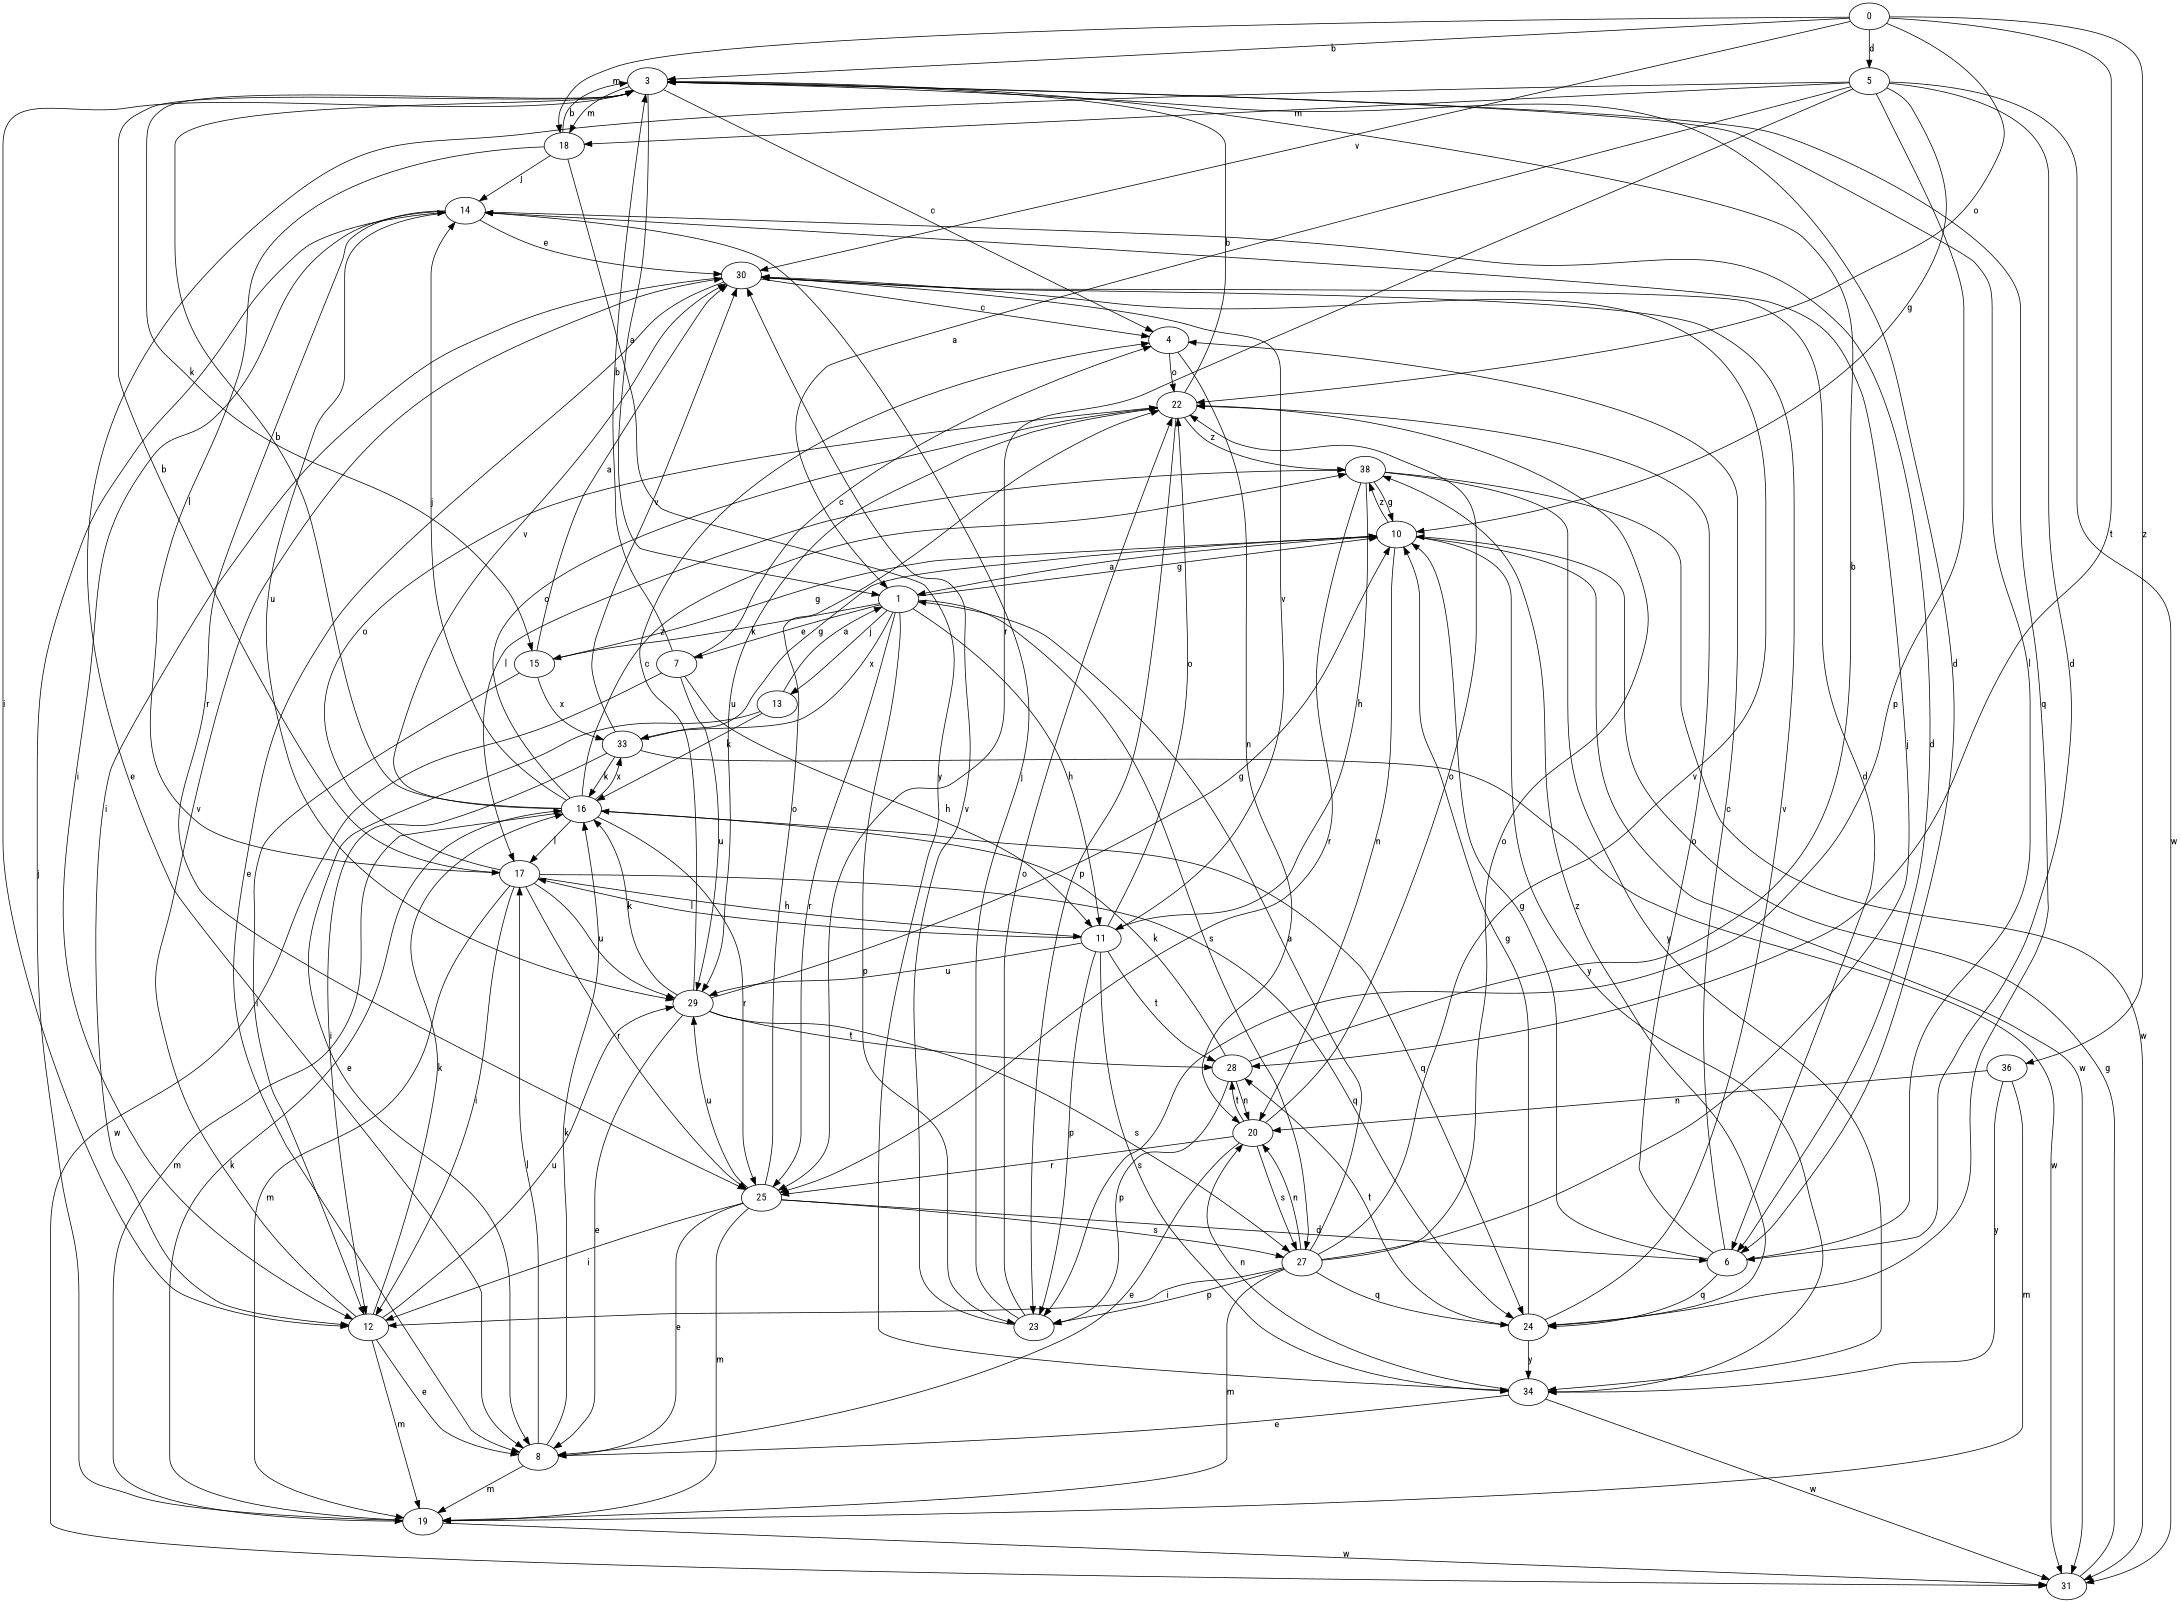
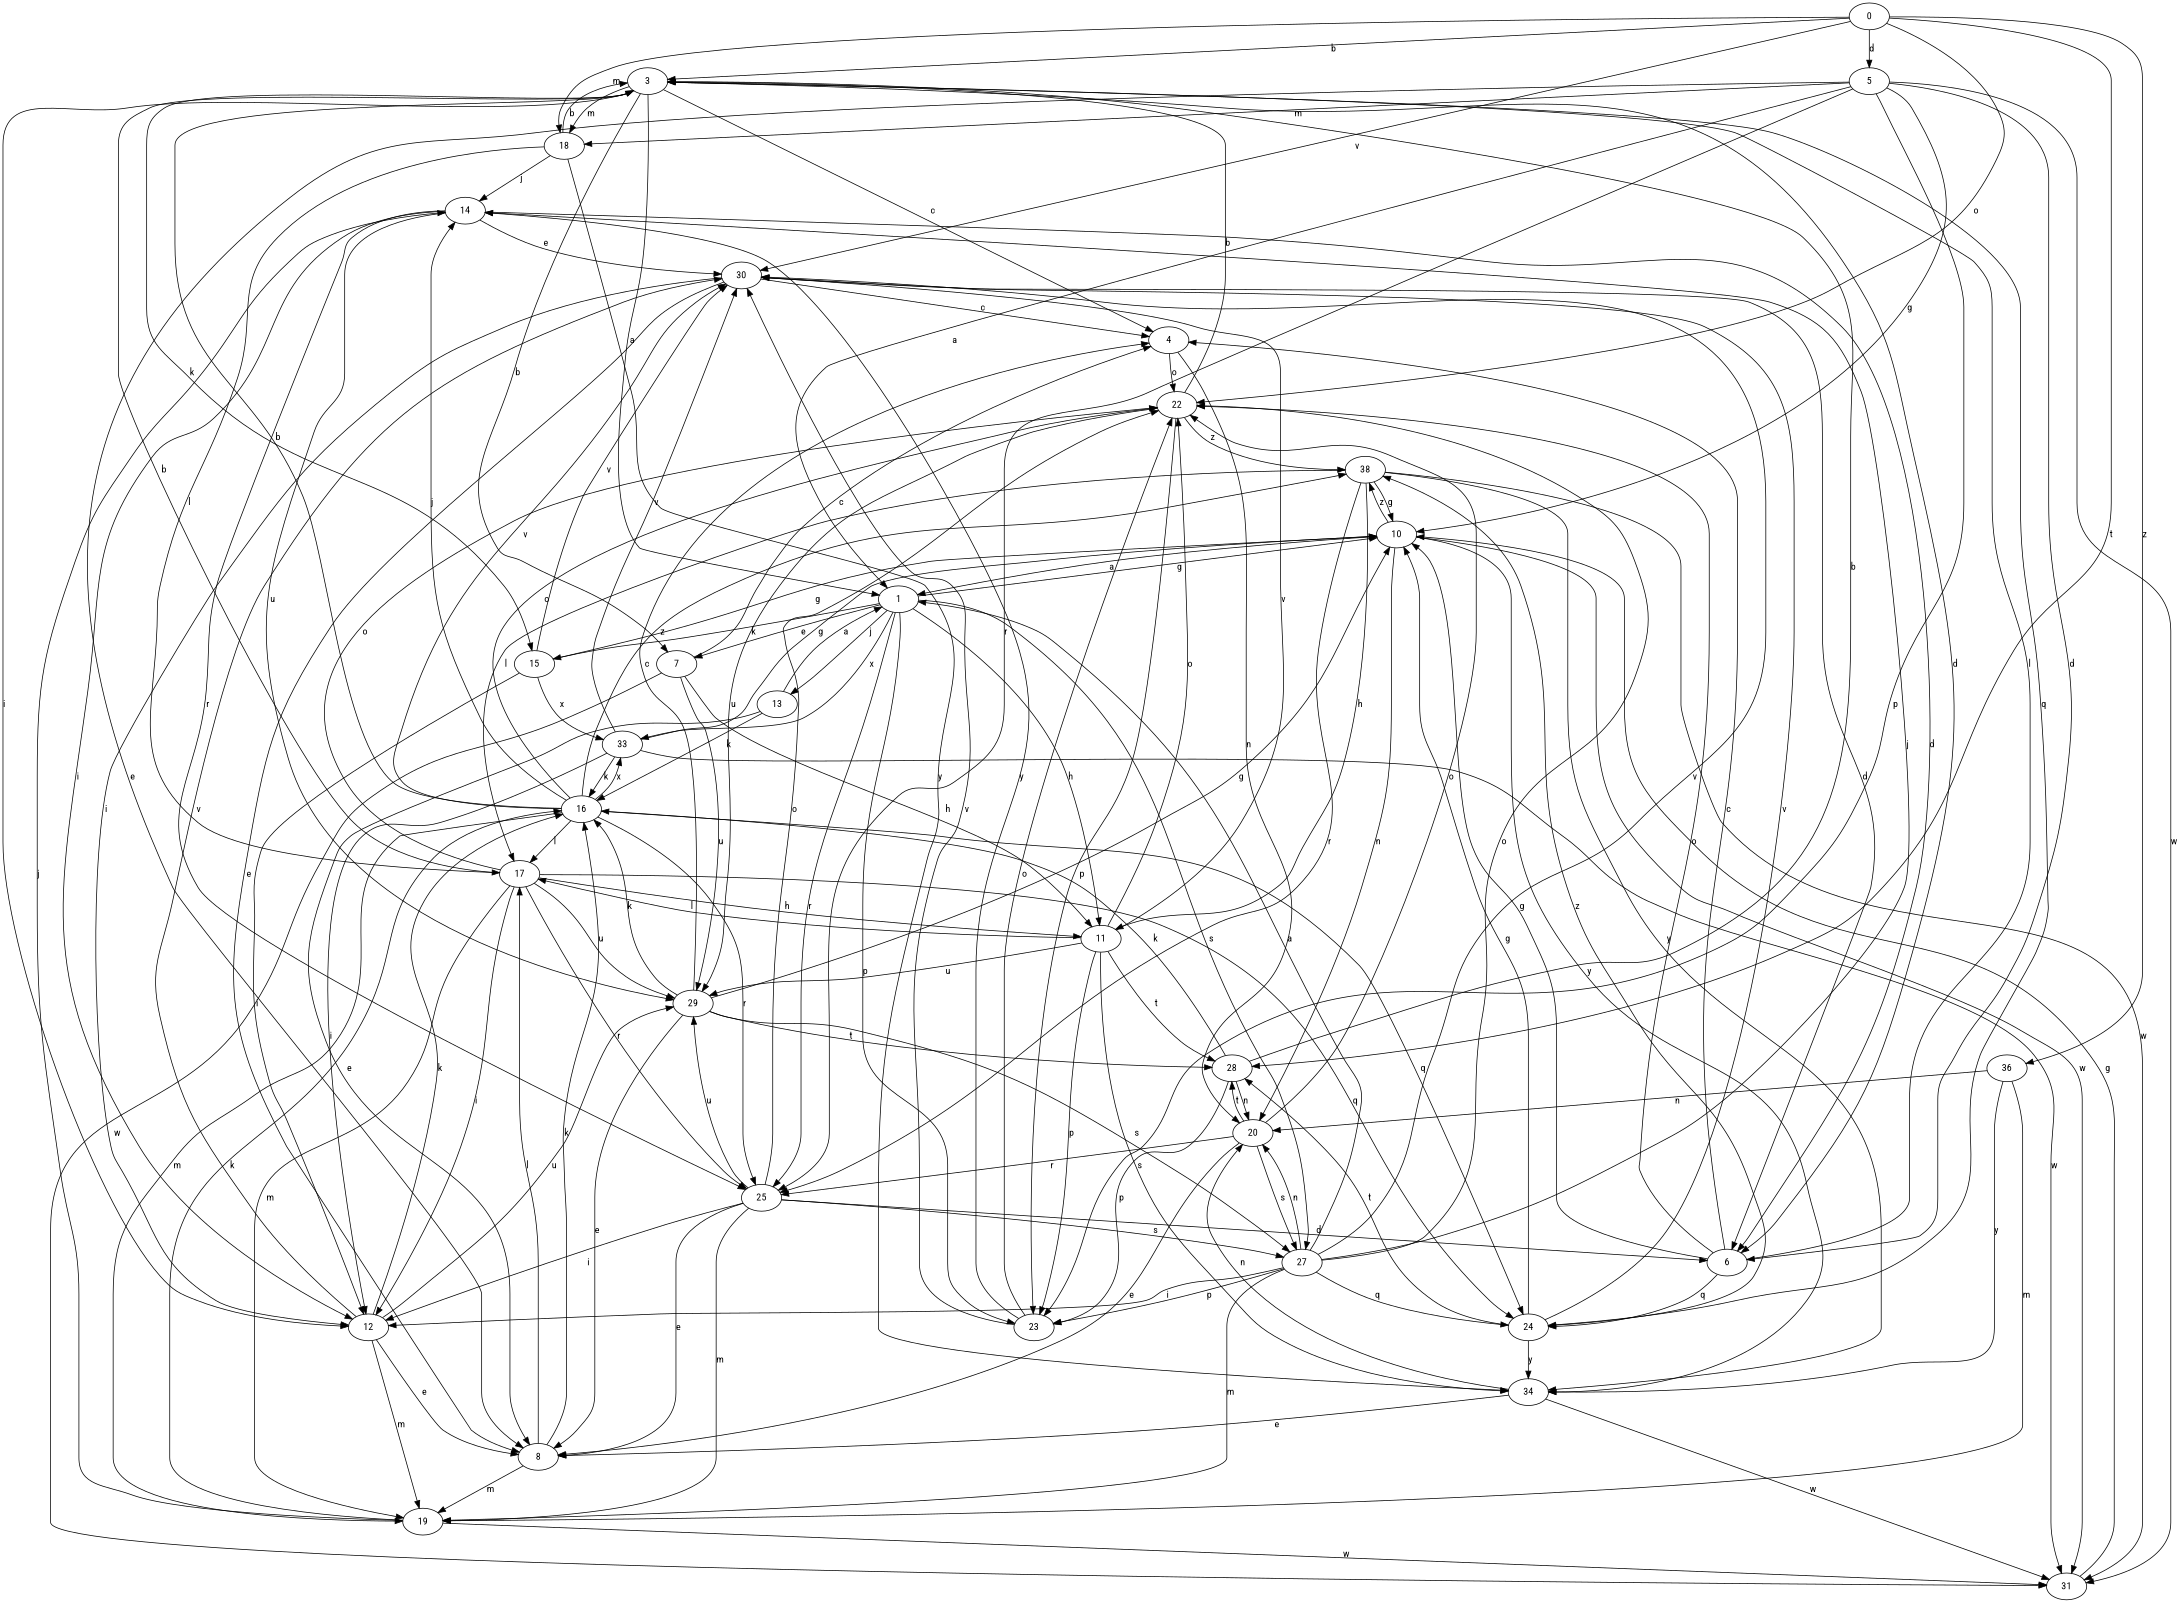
(614, 382) -> (502, 407)
(609, 470) -> (609, 470)
(1022, 777) -> (1022, 777)
